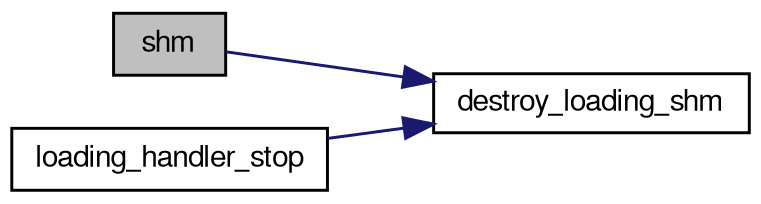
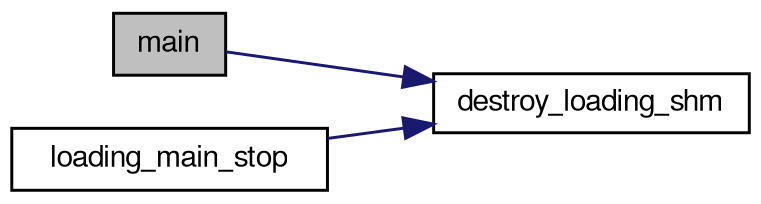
(170, 44) -> (170, 44)
(170, 159) -> (170, 159)
